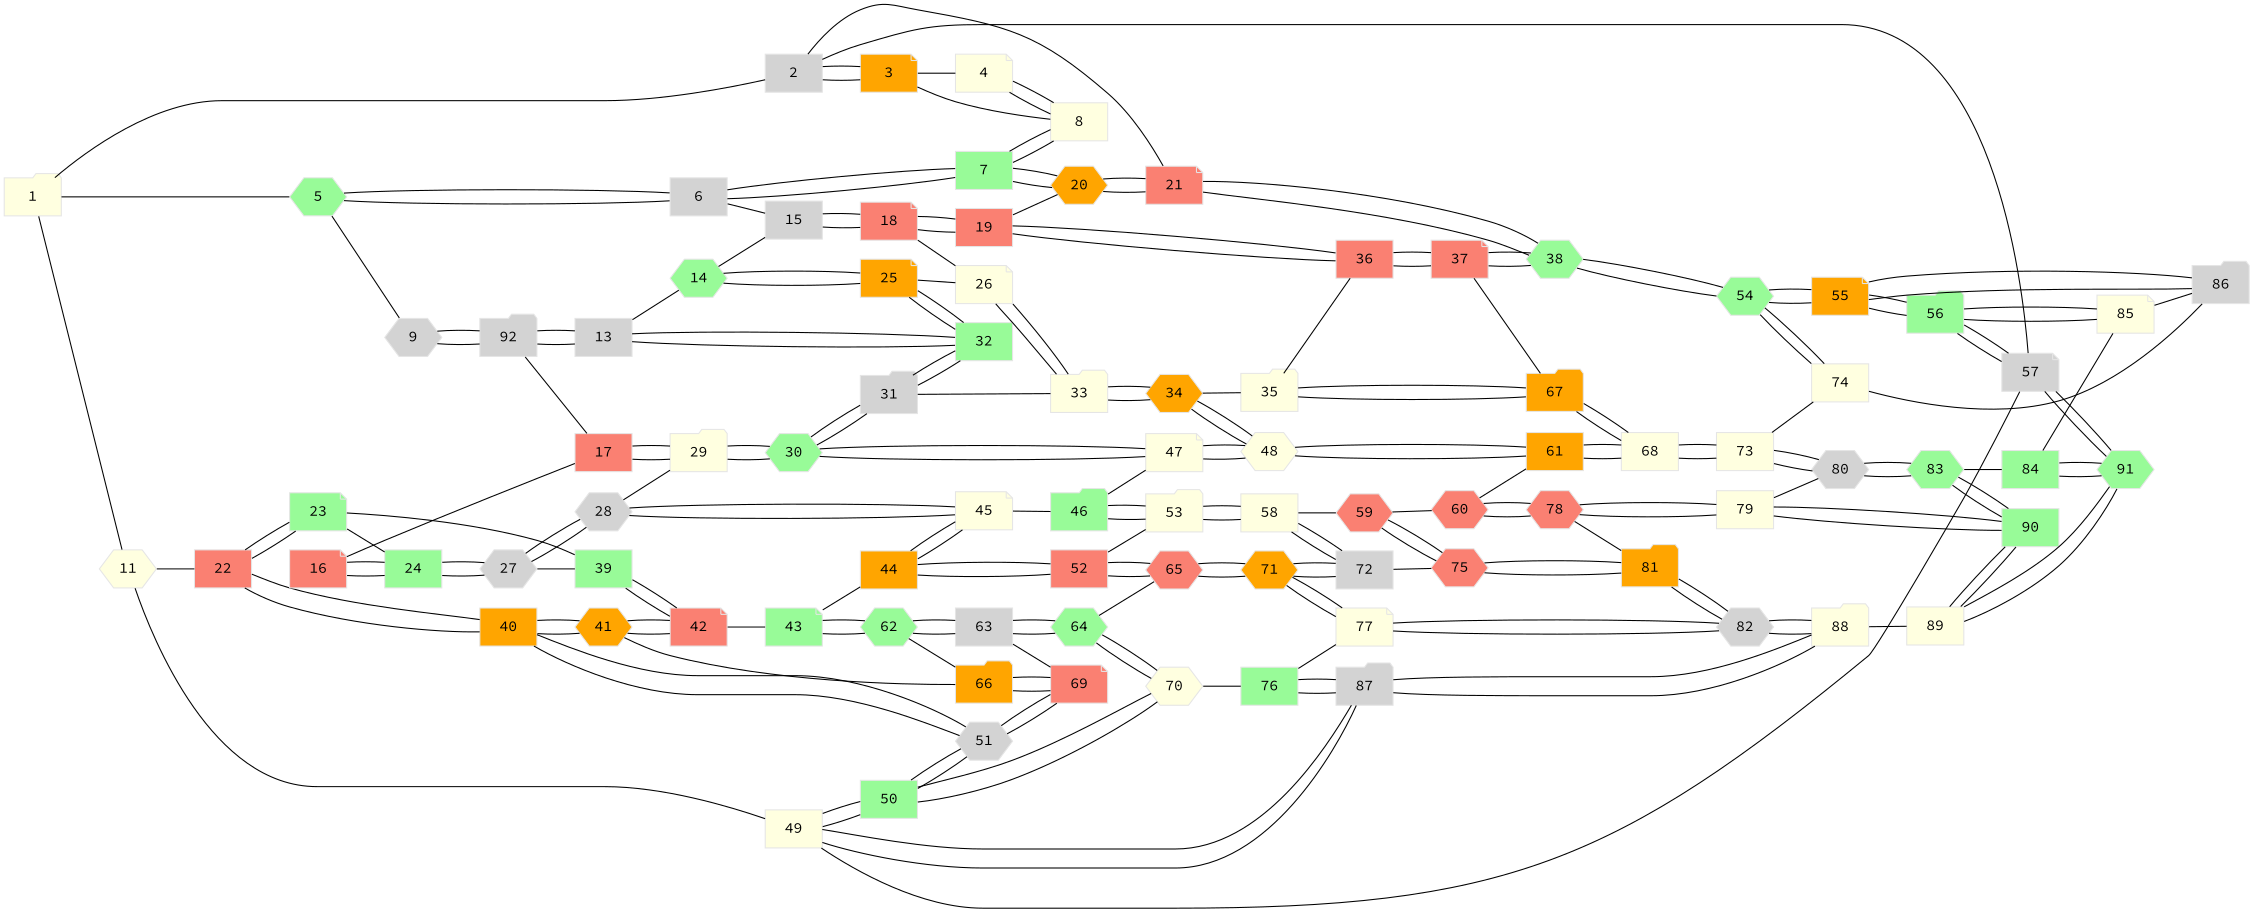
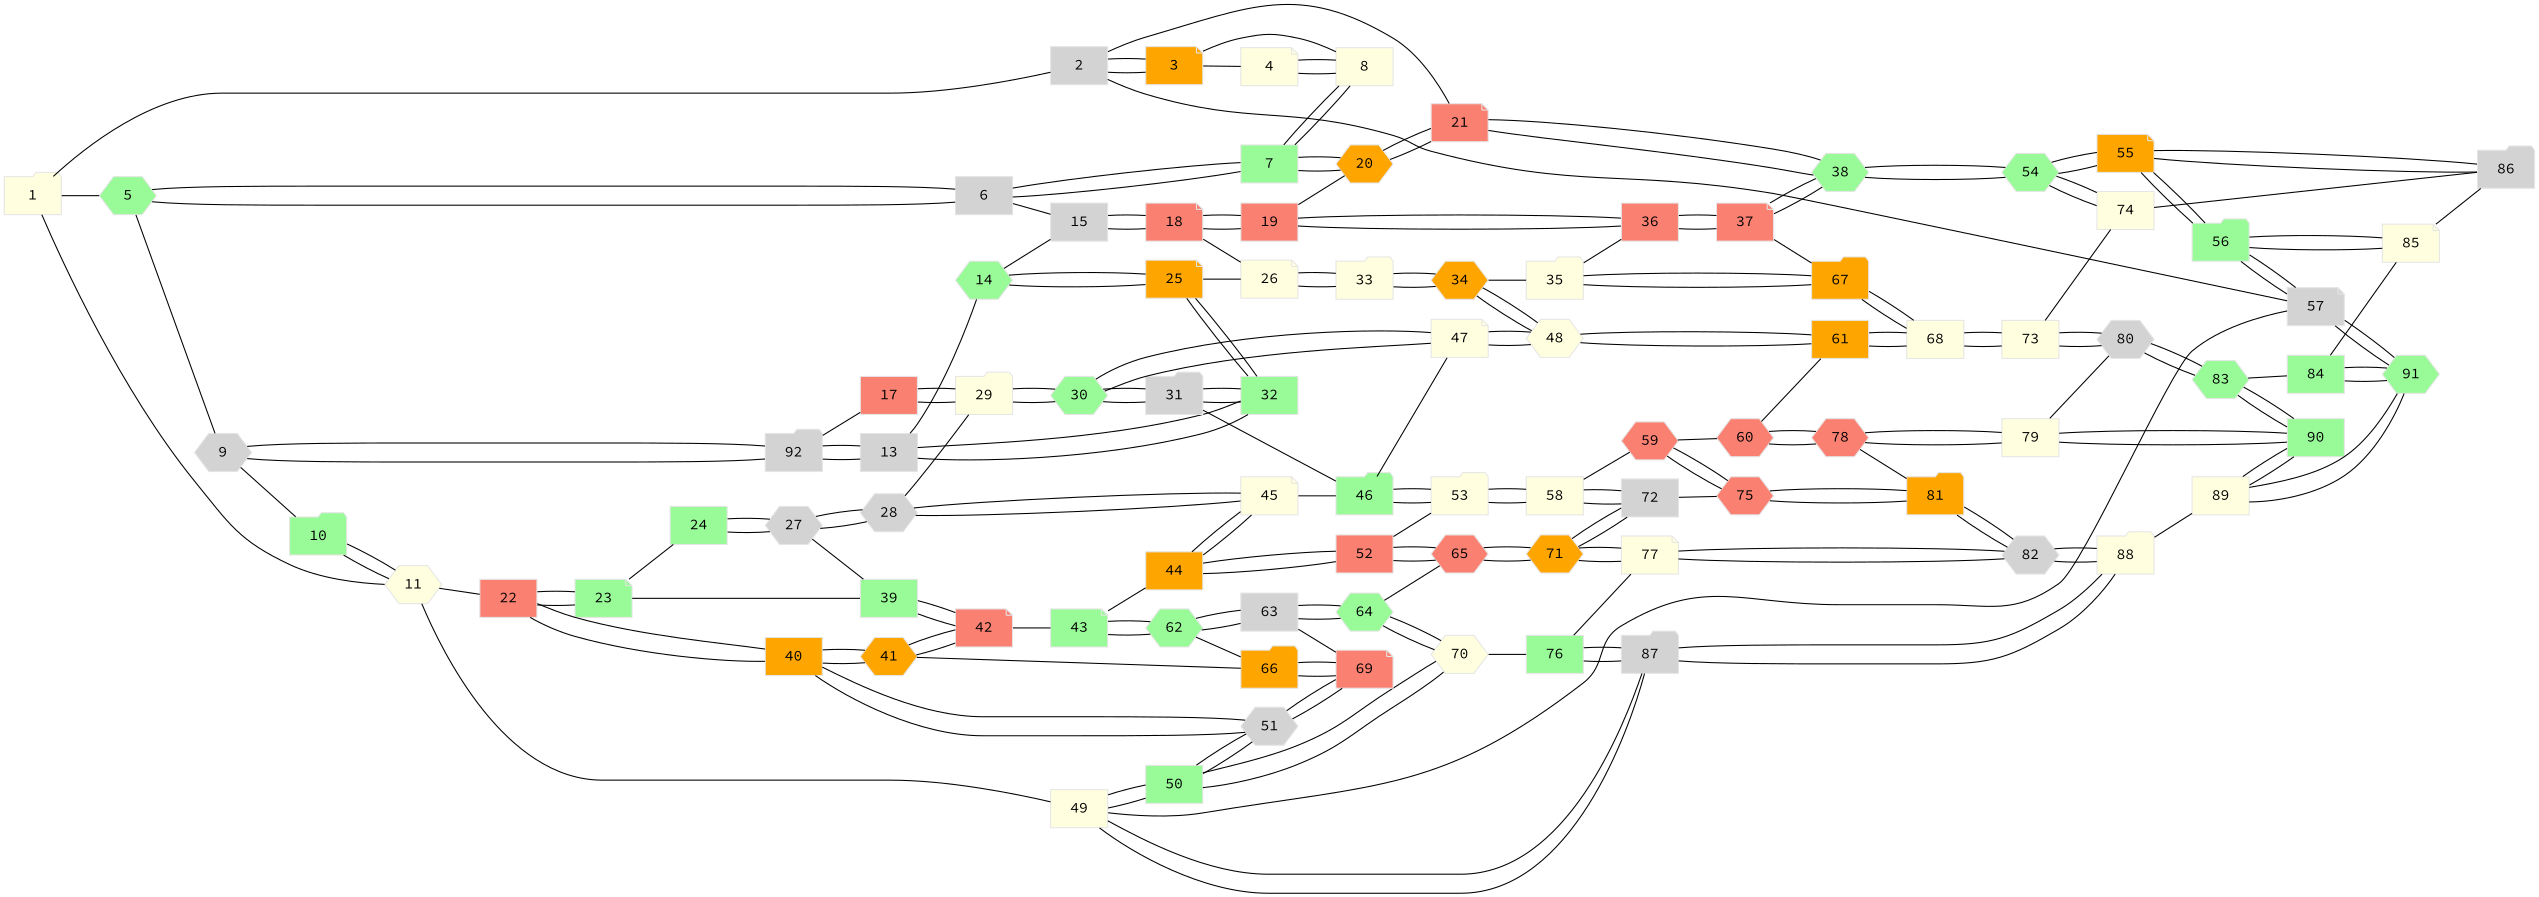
(984, 394) -> (1269, 446)
none -> (318, 536)
(318, 569) -> none
